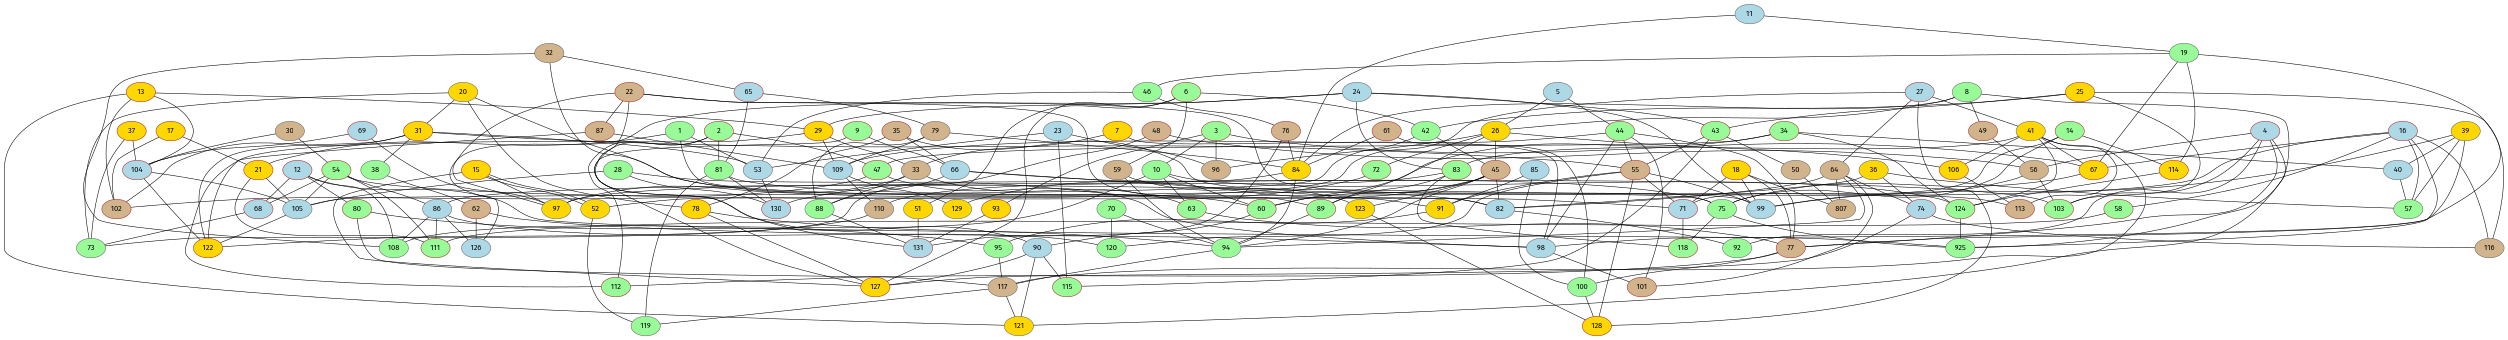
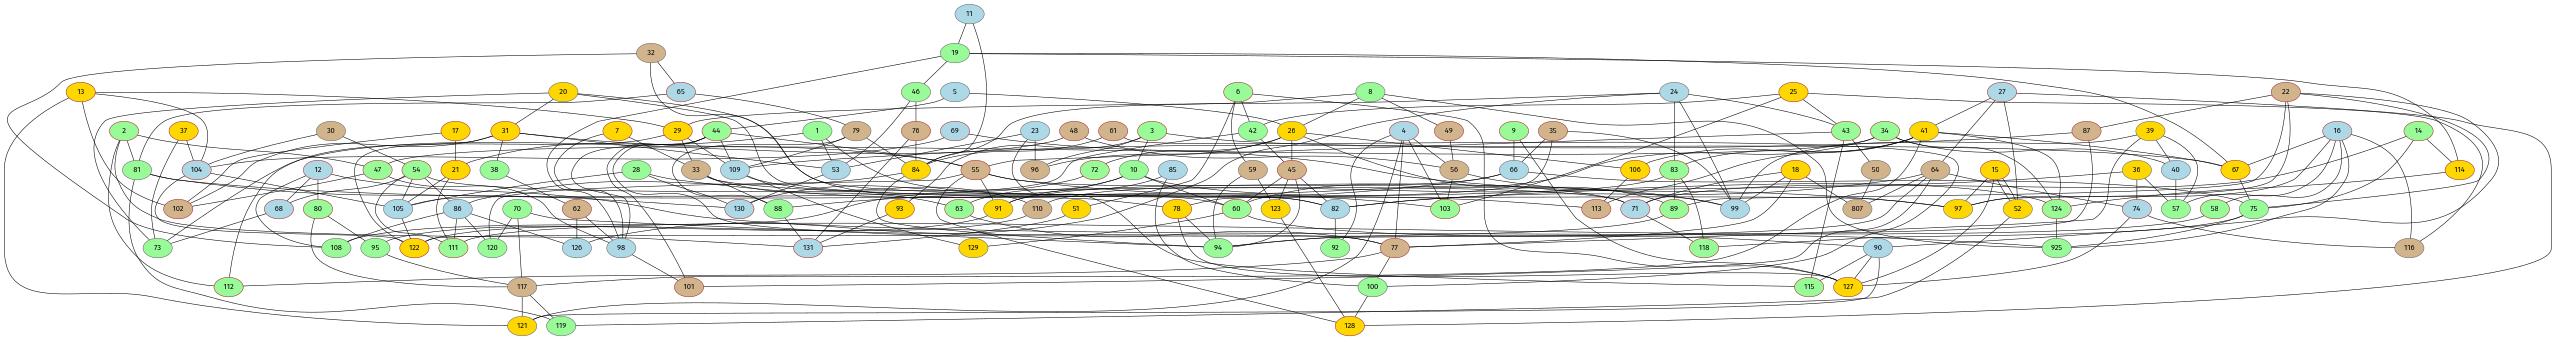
(1226, 190) -> (1106, 233)
(1114, 266) -> (520, 248)
